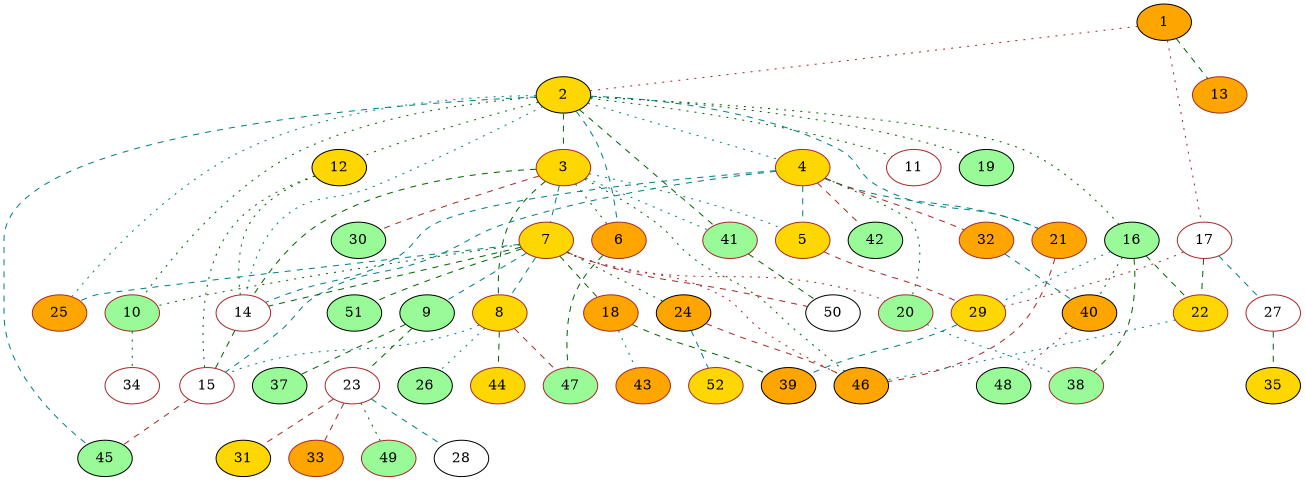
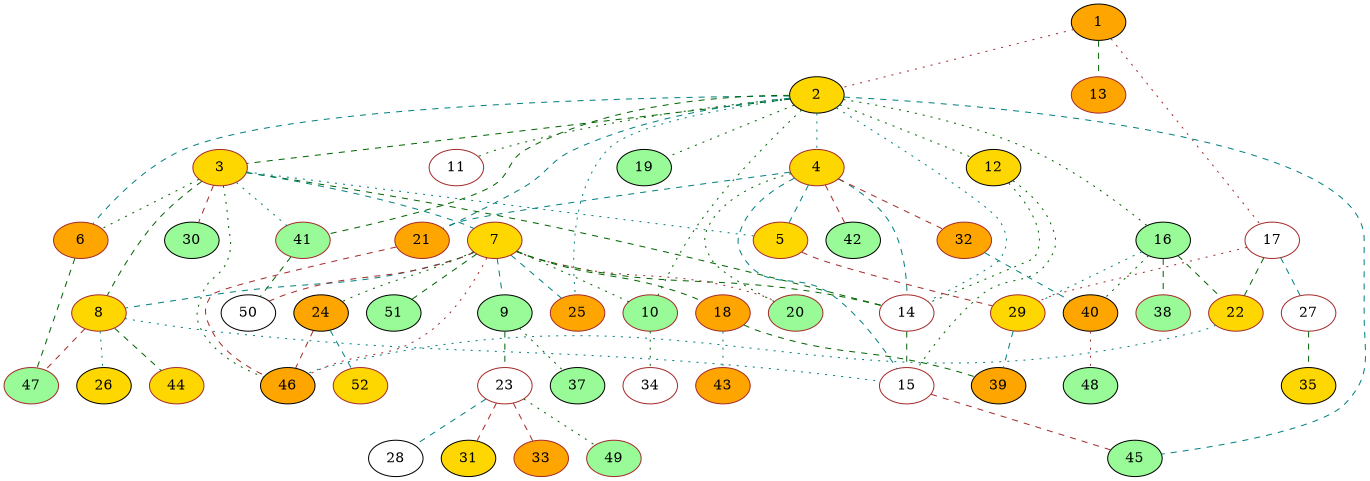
(369, 342) -> (538, 346)
(998, 352) -> none
(425, 386) -> (104, 386)
